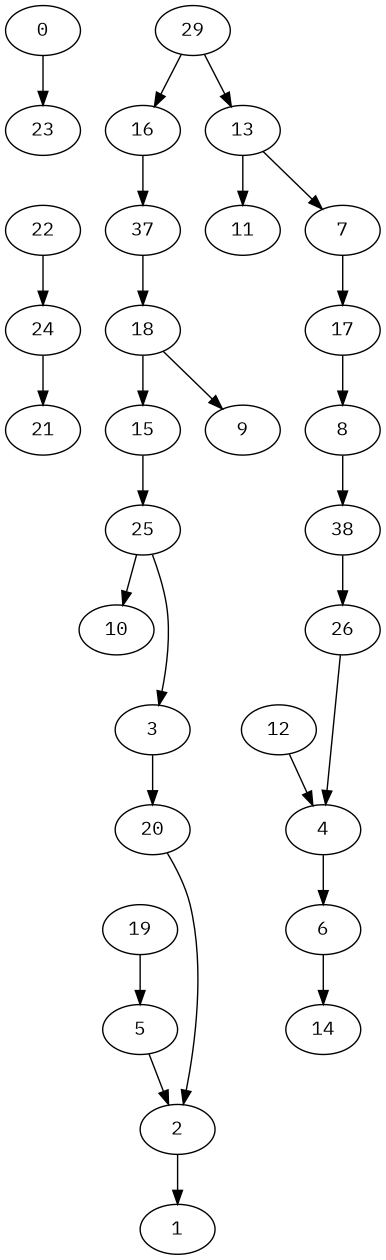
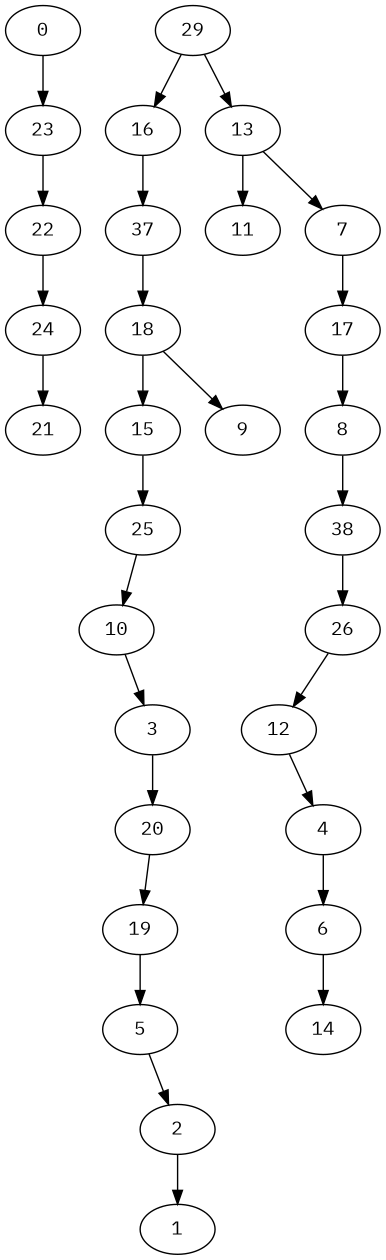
none -> (43, 174)
(168, 622) -> (132, 673)
(334, 723) -> (315, 674)
(198, 969) -> (147, 872)
